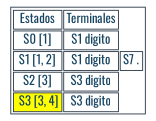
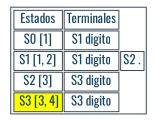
(131, 61) -> (132, 61)
